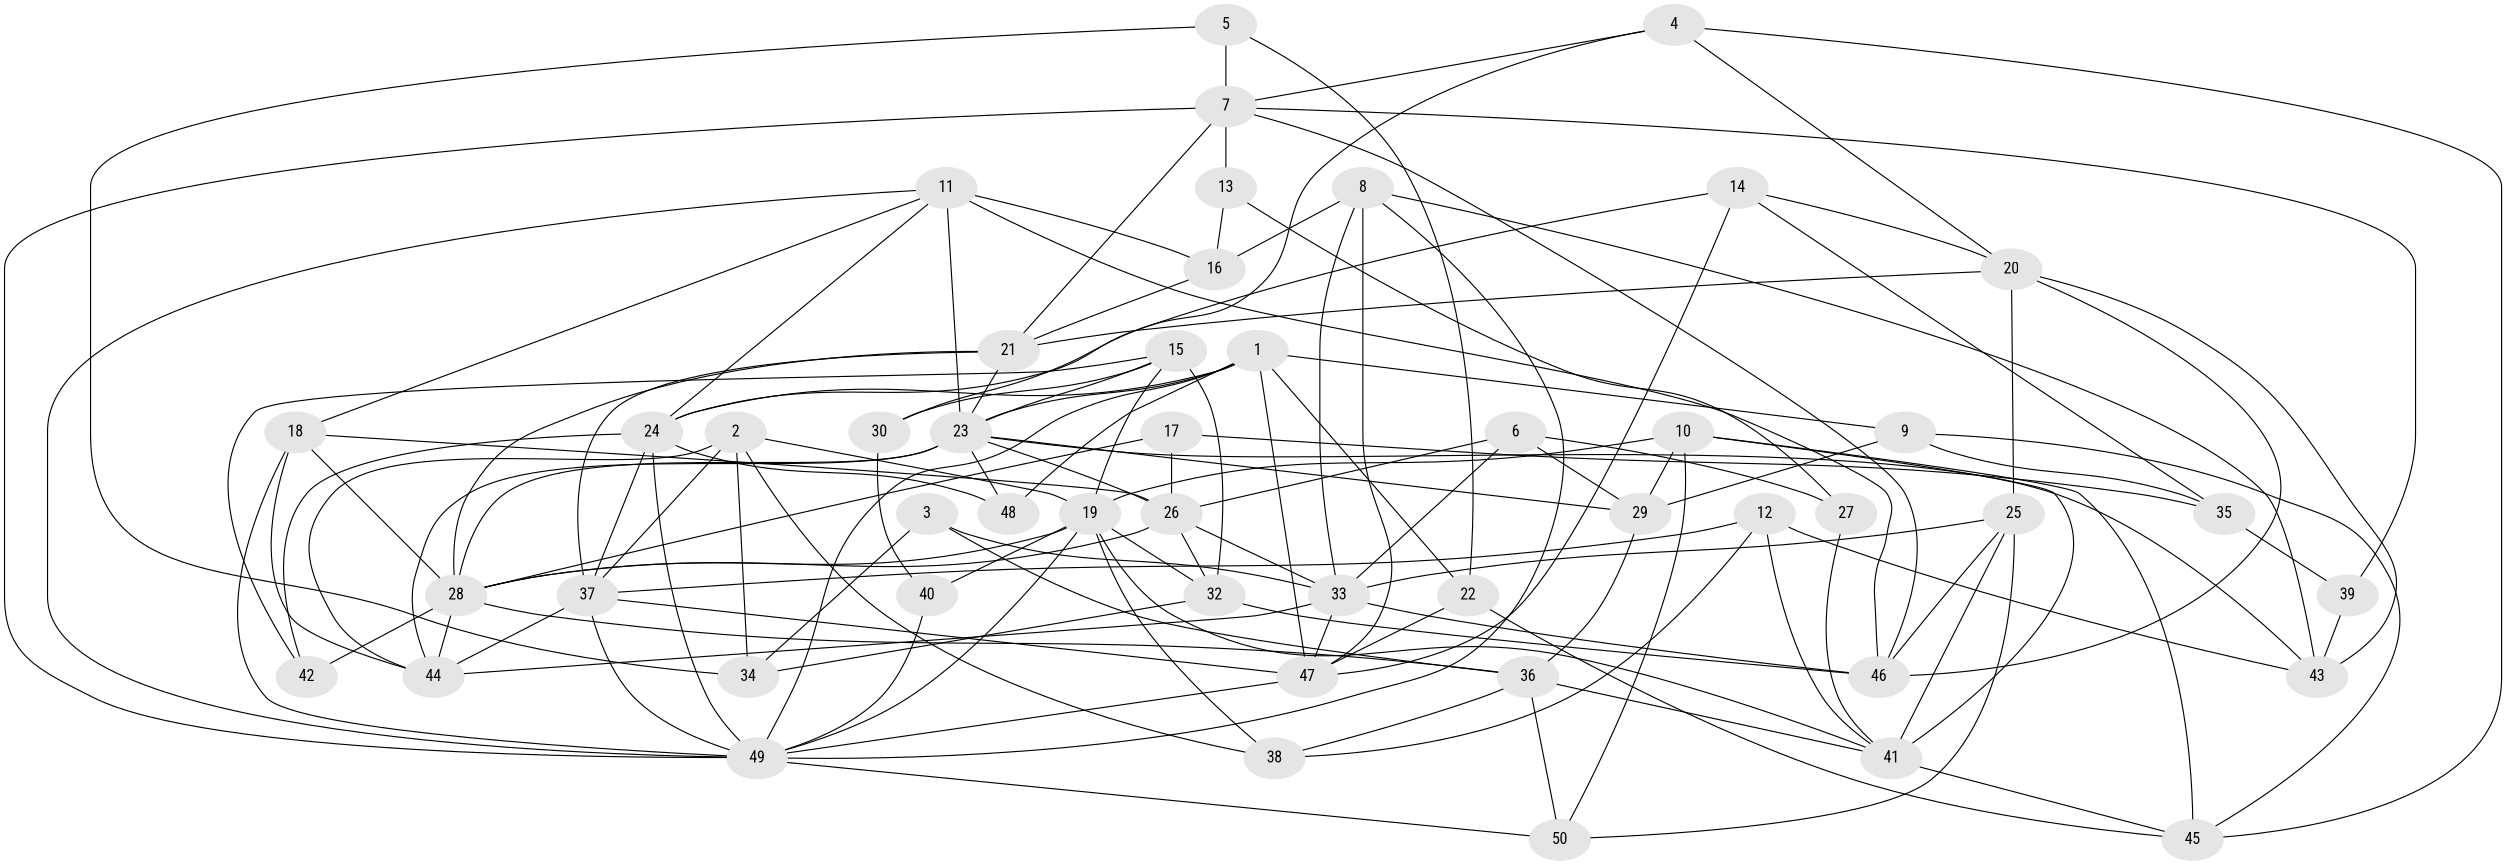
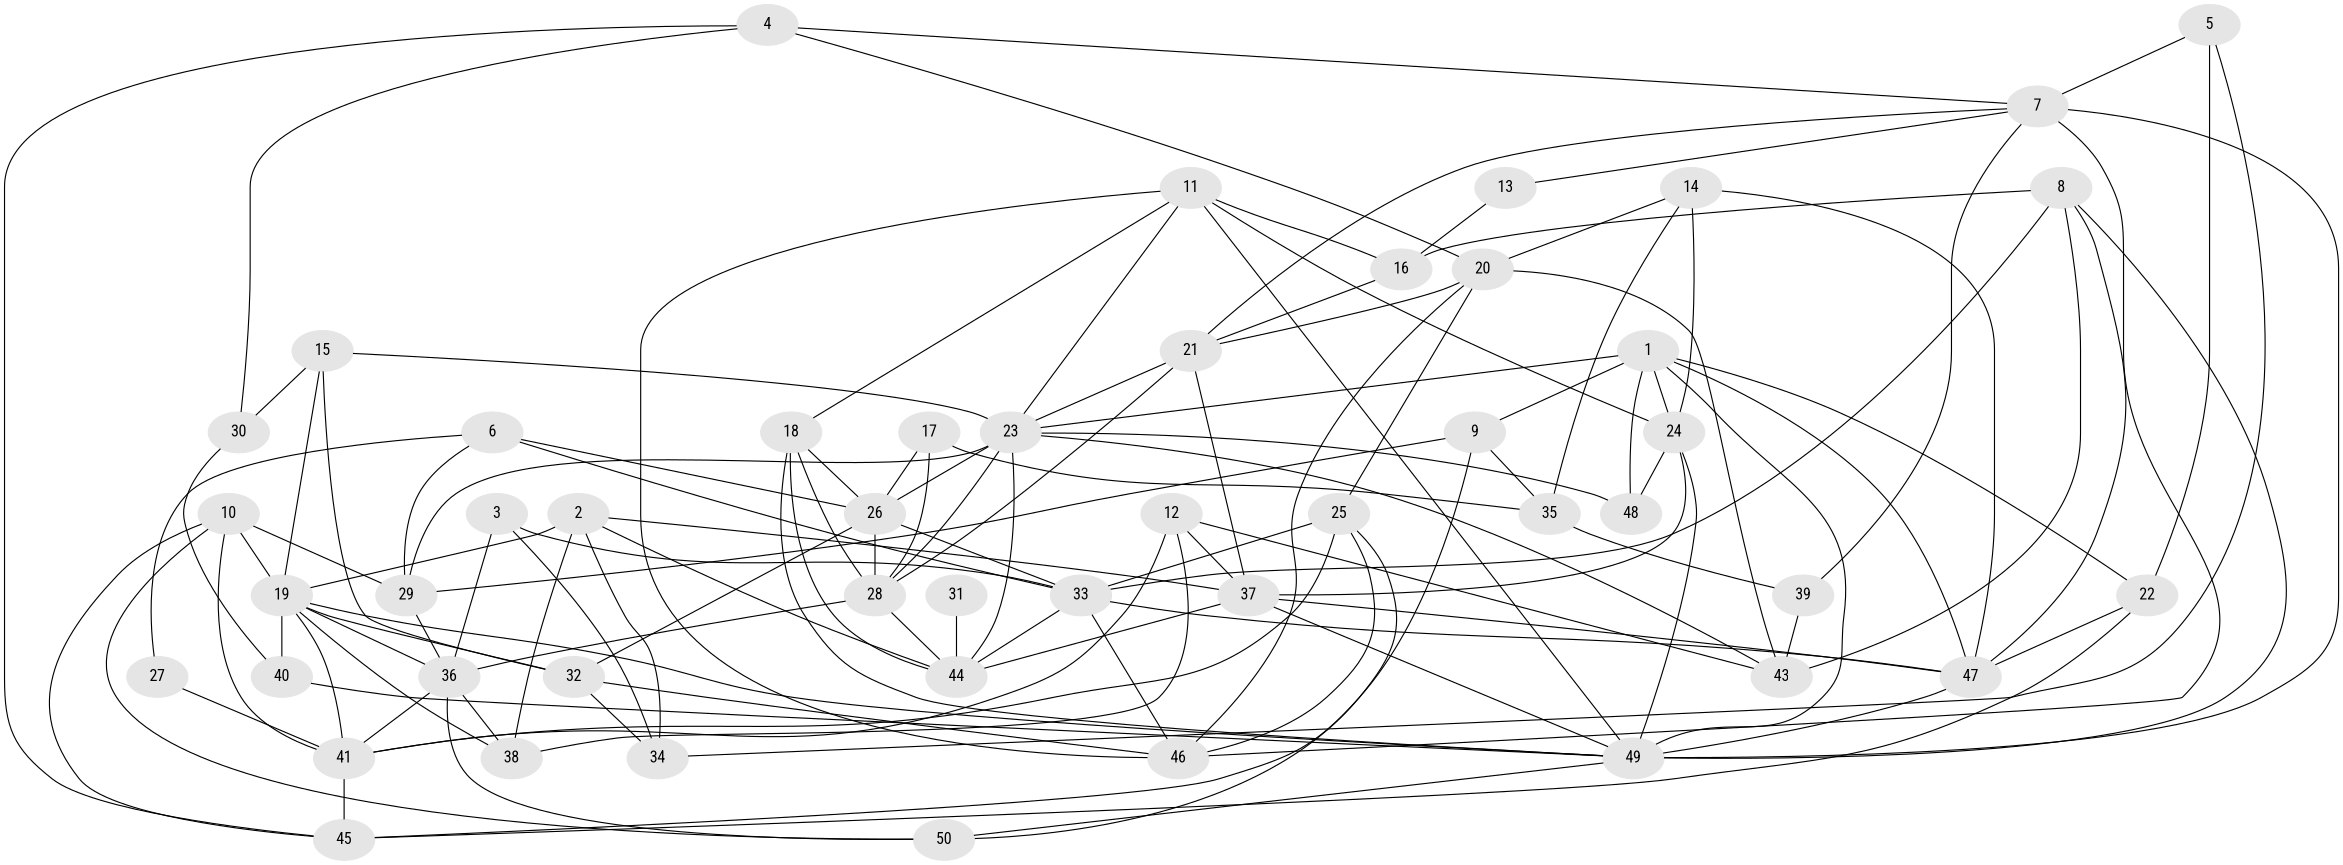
(1538, 359) -> none
(924, 559) -> (366, 636)
none -> (956, 595)
(307, 677) -> none
